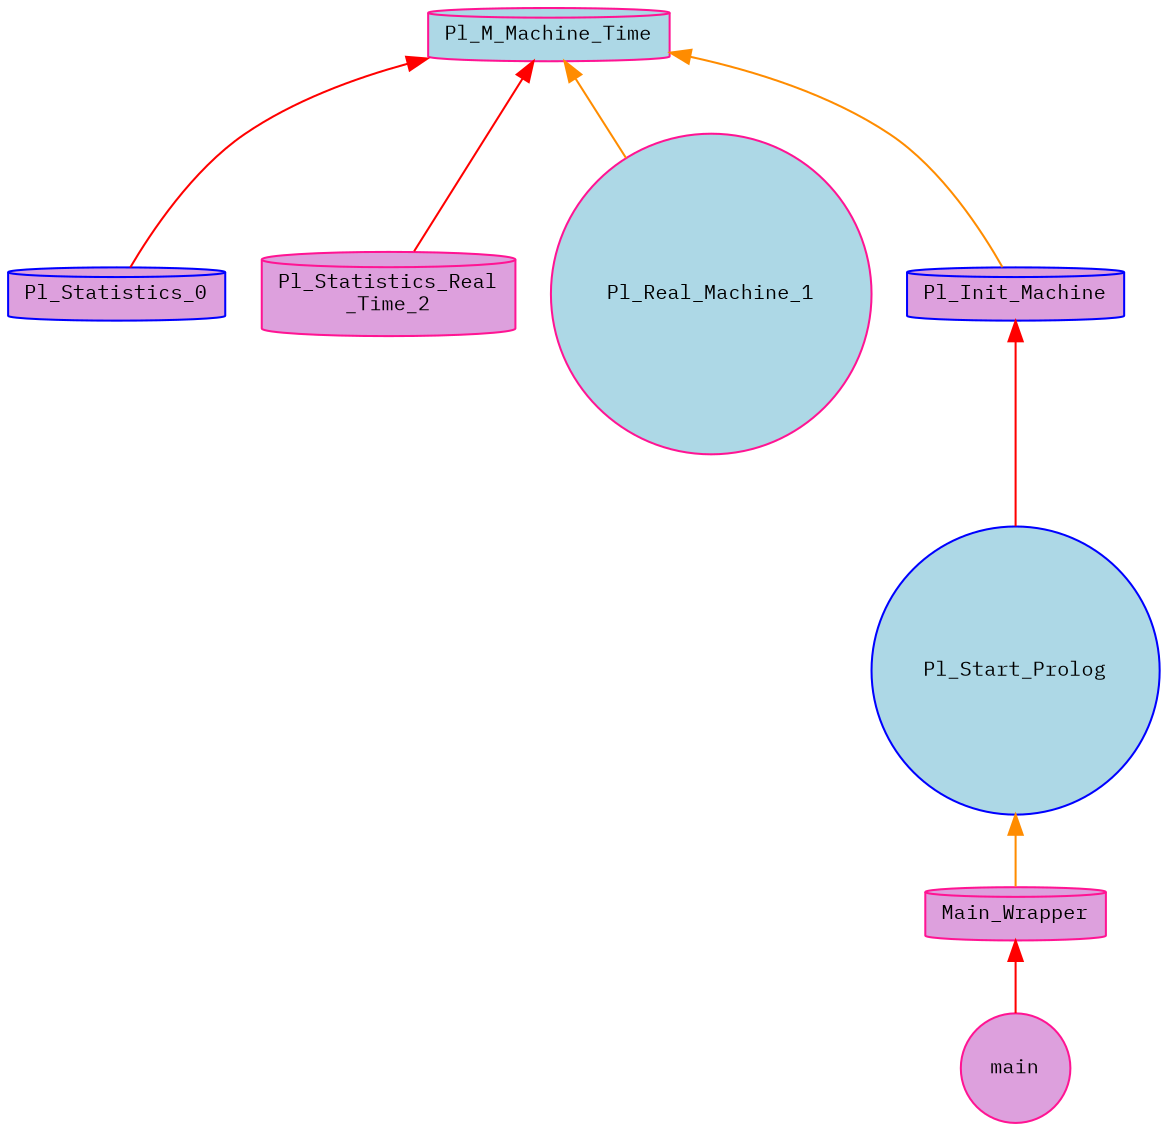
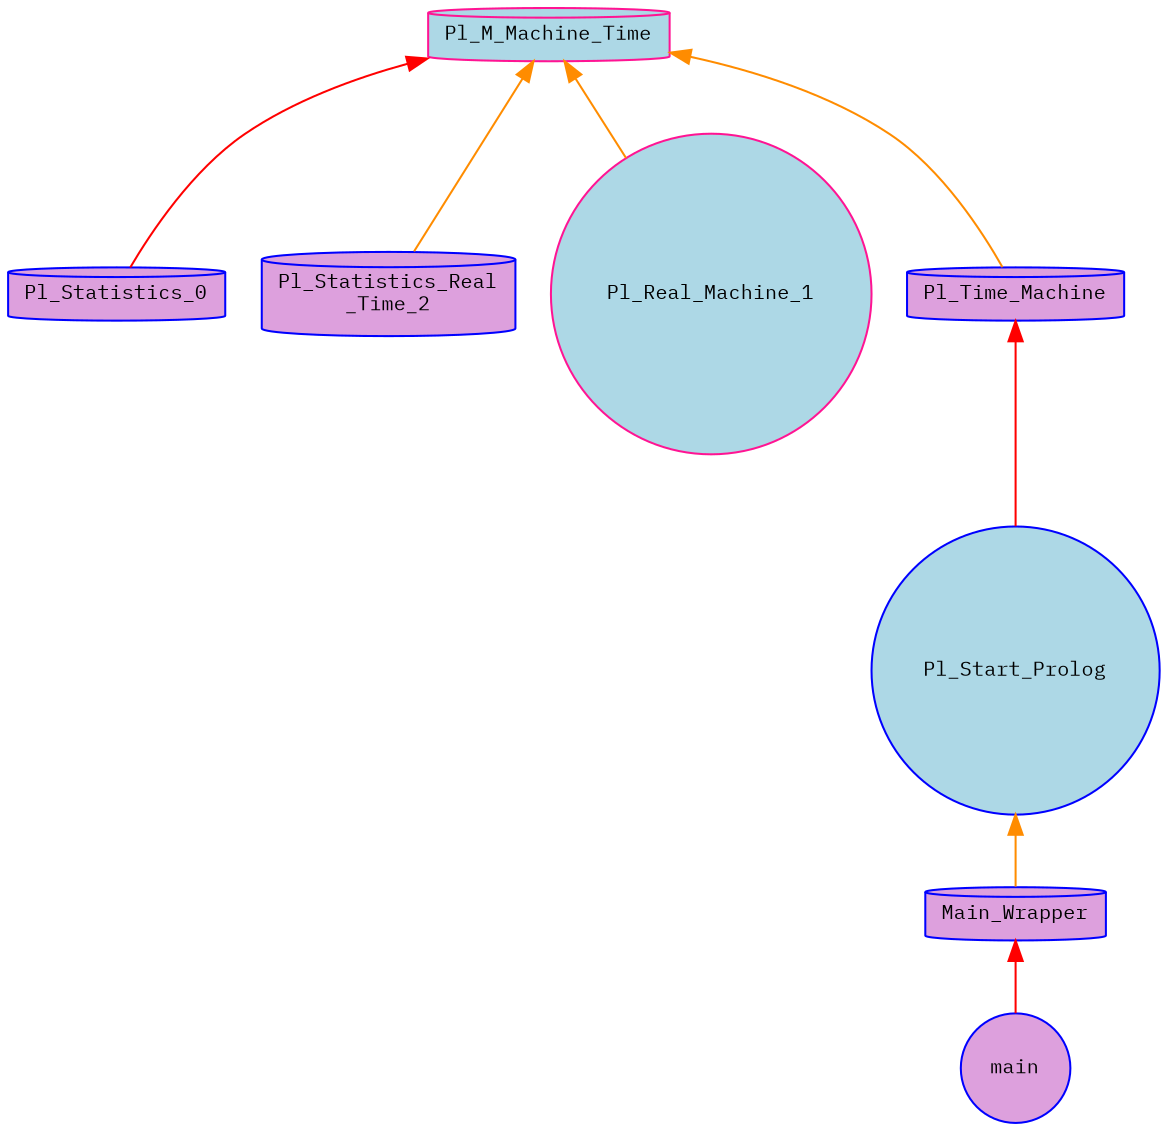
(468, 165) -> (468, 165)
(389, 294) -> (389, 294)
(1016, 294) -> (1016, 294)
(1016, 914) -> (1016, 914)
(1016, 1068) -> (1016, 1068)
